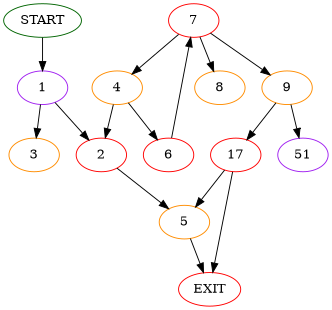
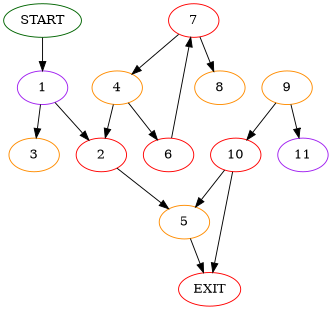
(236, 51) -> none
(236, 155) -> (236, 155)
(303, 155) -> (303, 155)
